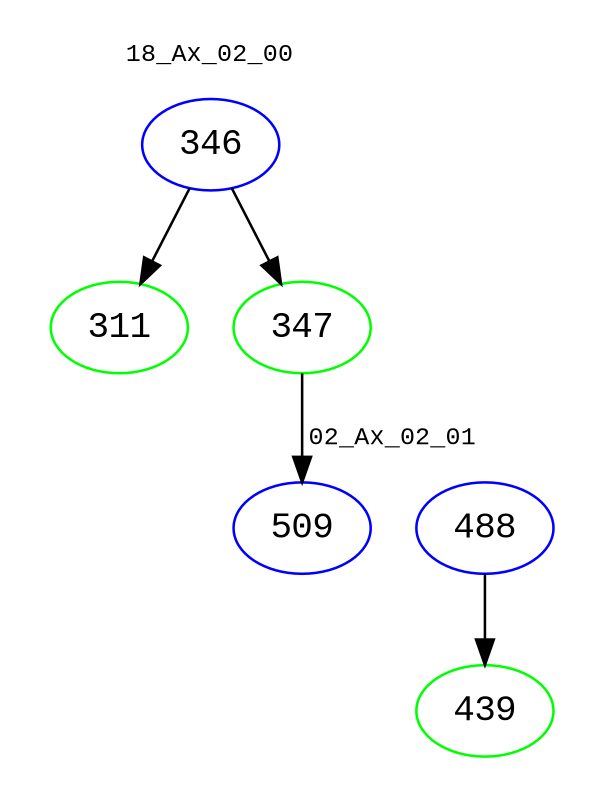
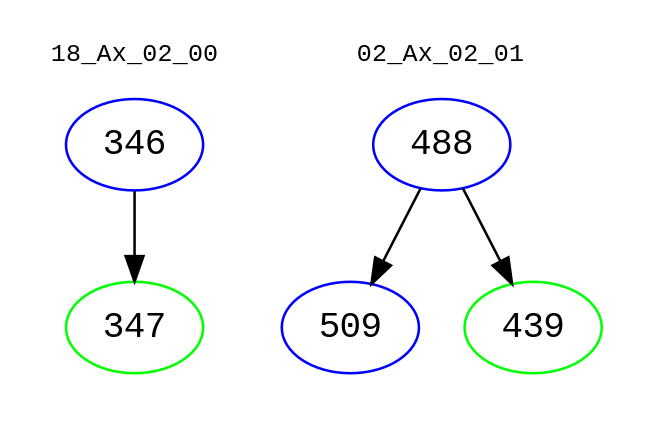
(119, 328) -> none
(302, 429) -> (402, 225)
